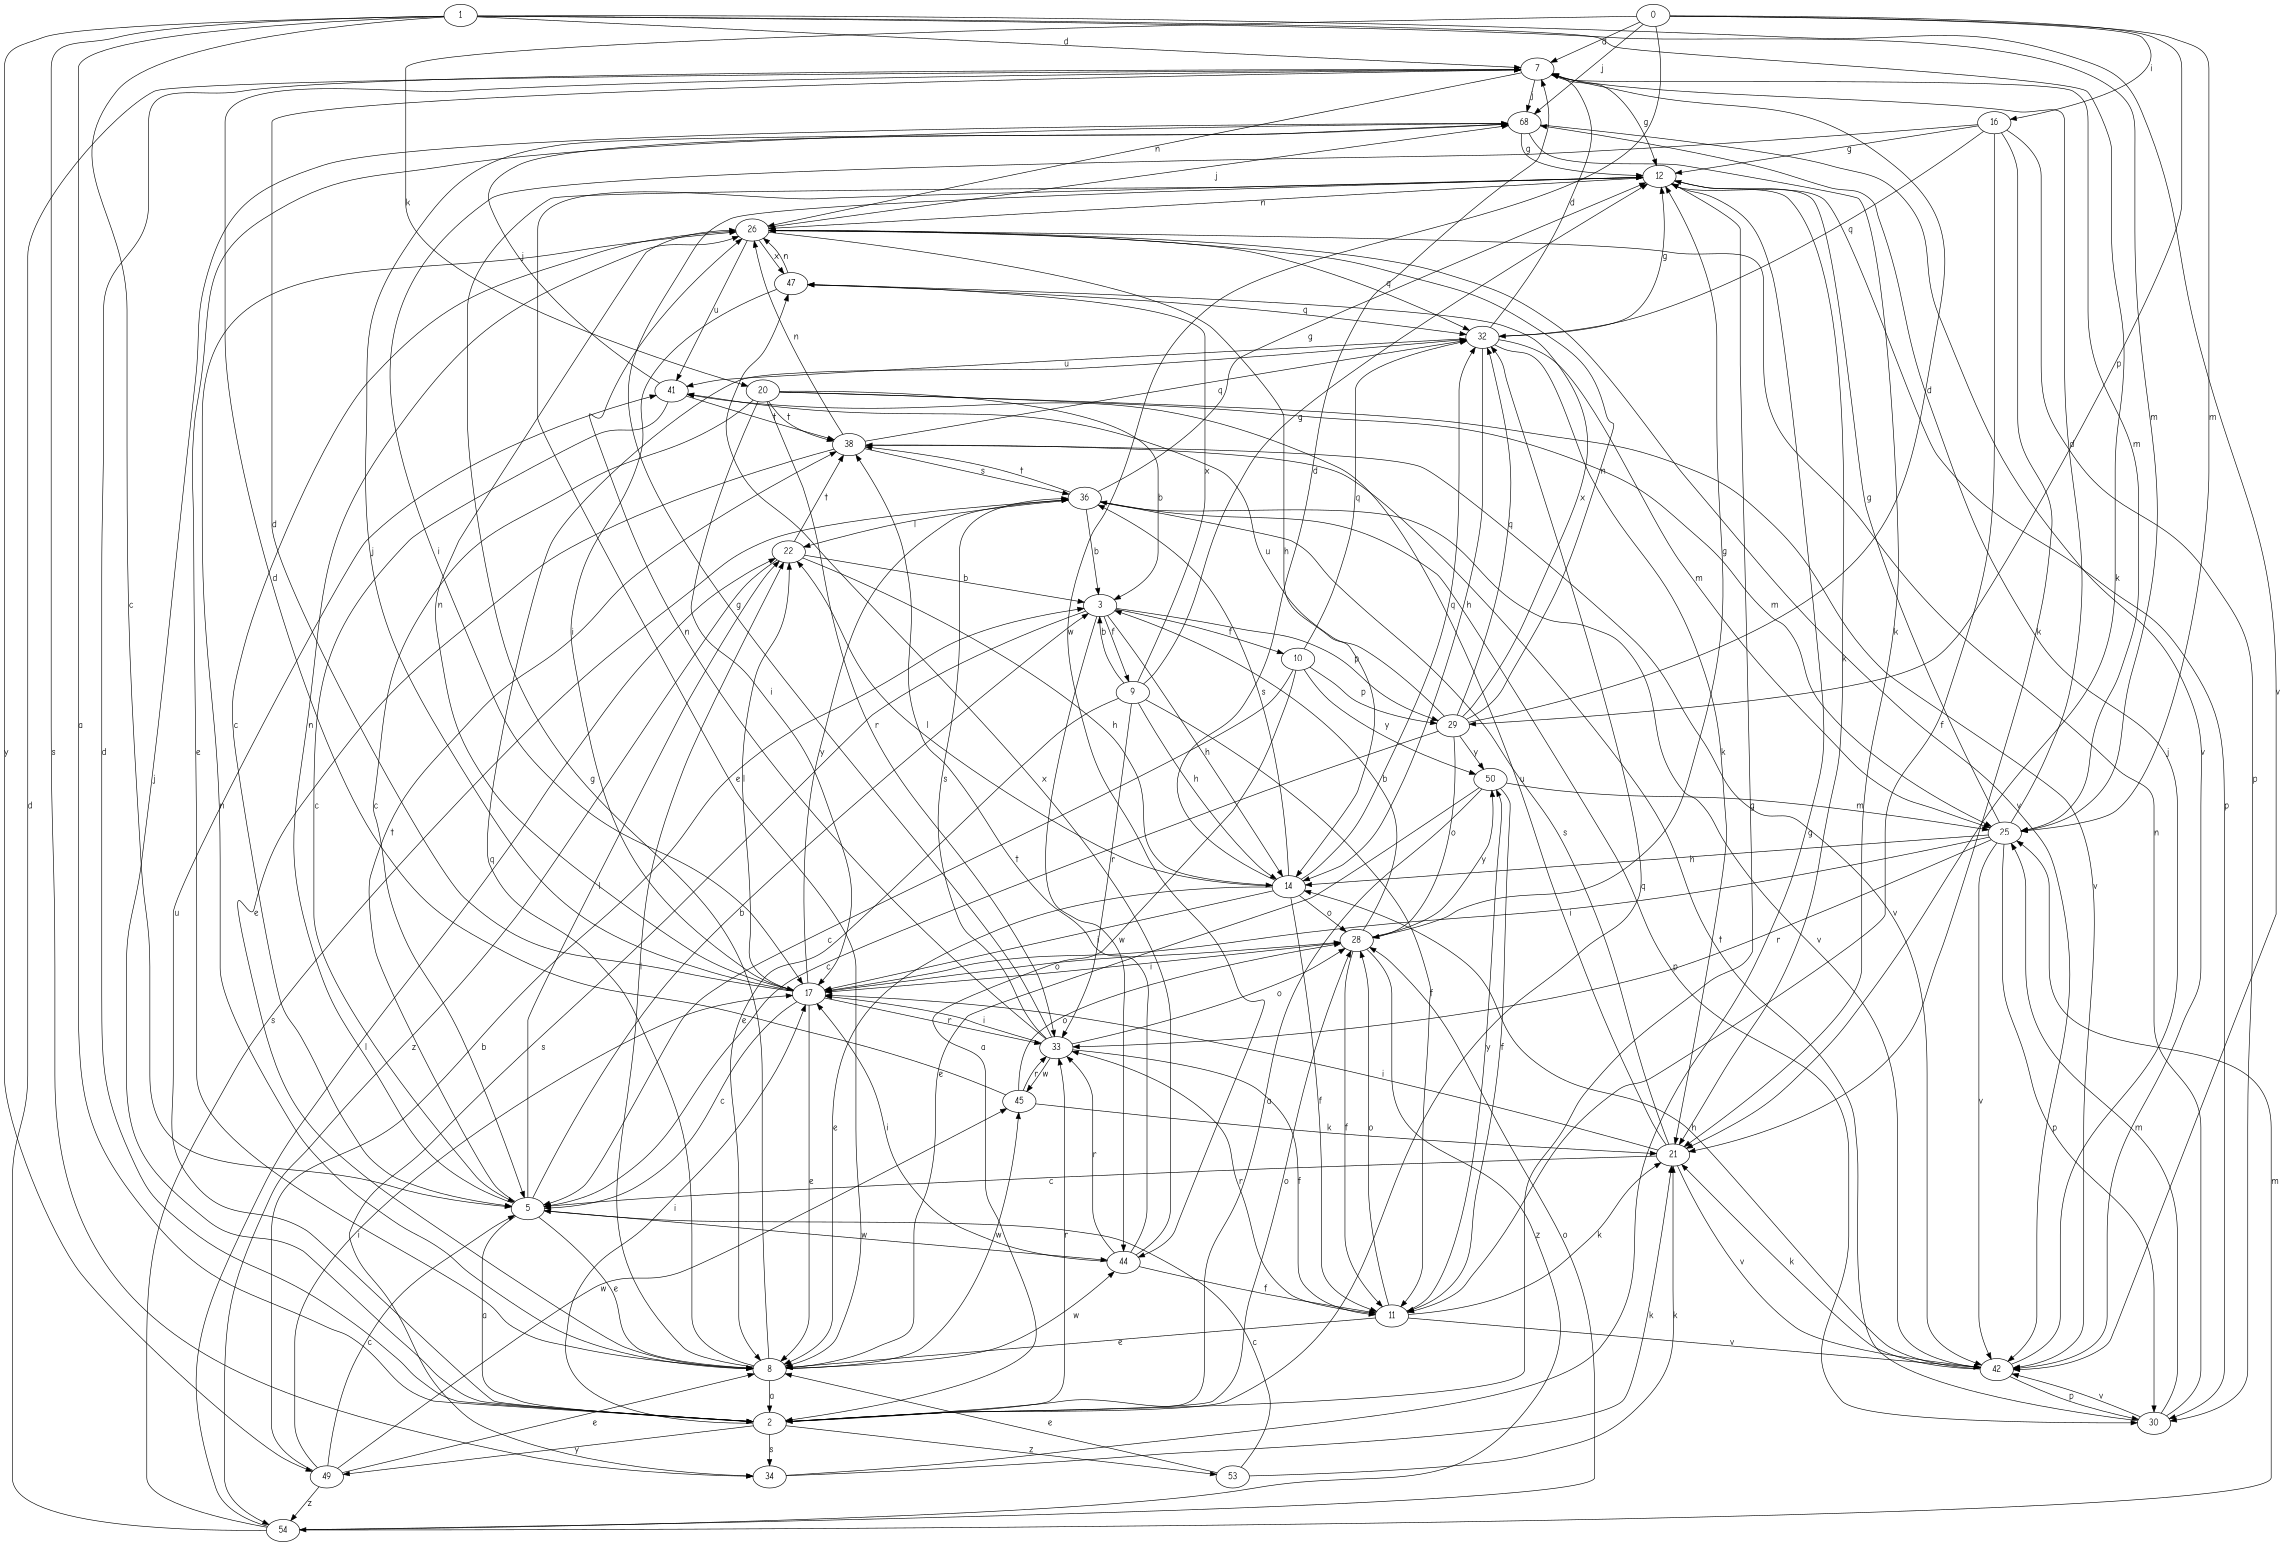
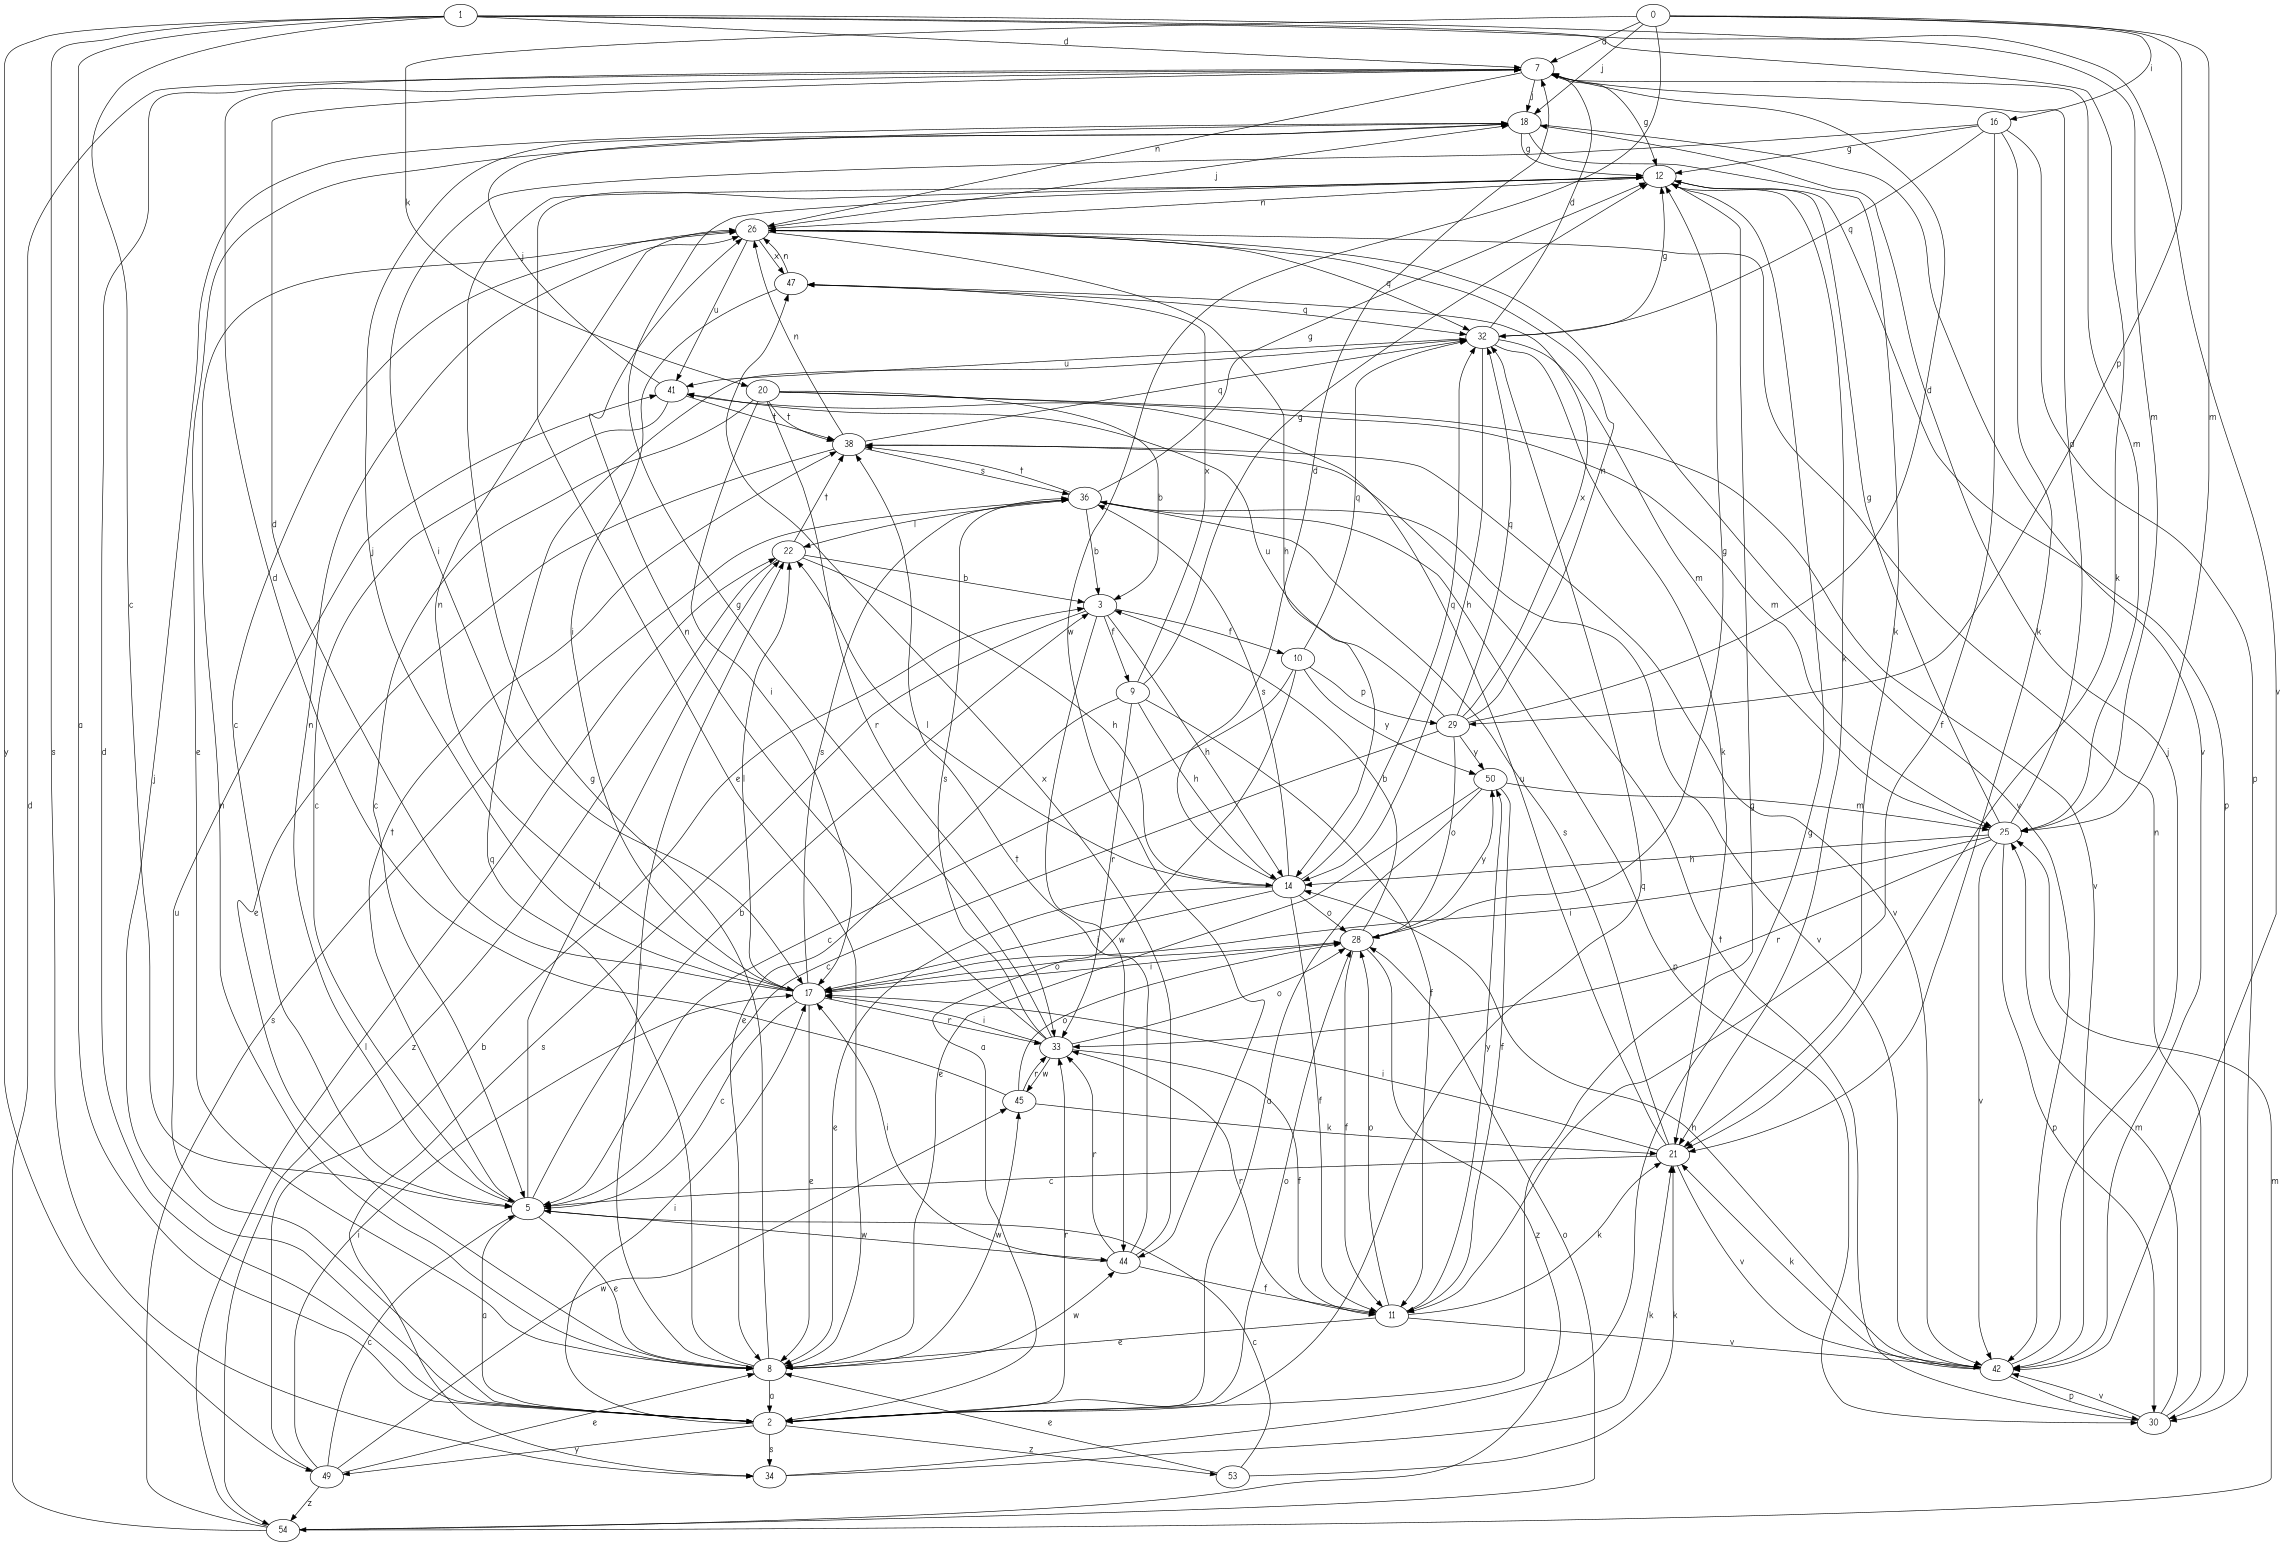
(1524, 123) -> (1524, 123)
(1285, 636) -> none
(1106, 655) -> none
(822, 753) -> (822, 753)
